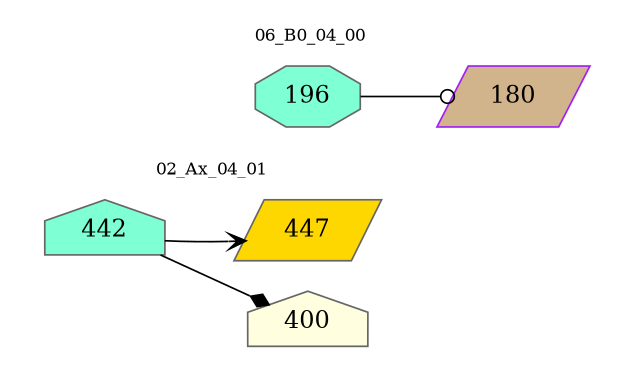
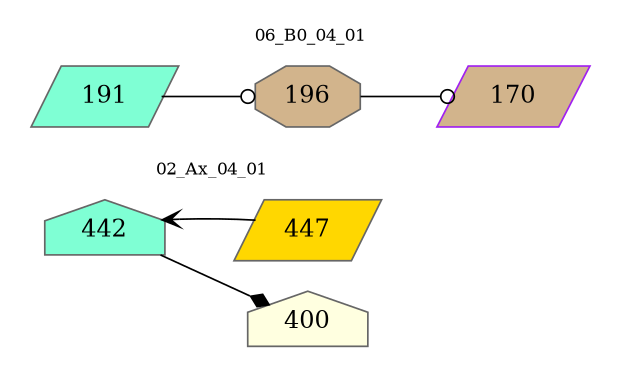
(311, 36) -> (311, 36)
none -> (105, 97)
(308, 97) -> (308, 97)
(513, 97) -> (513, 97)
(197, 242) -> (217, 219)
